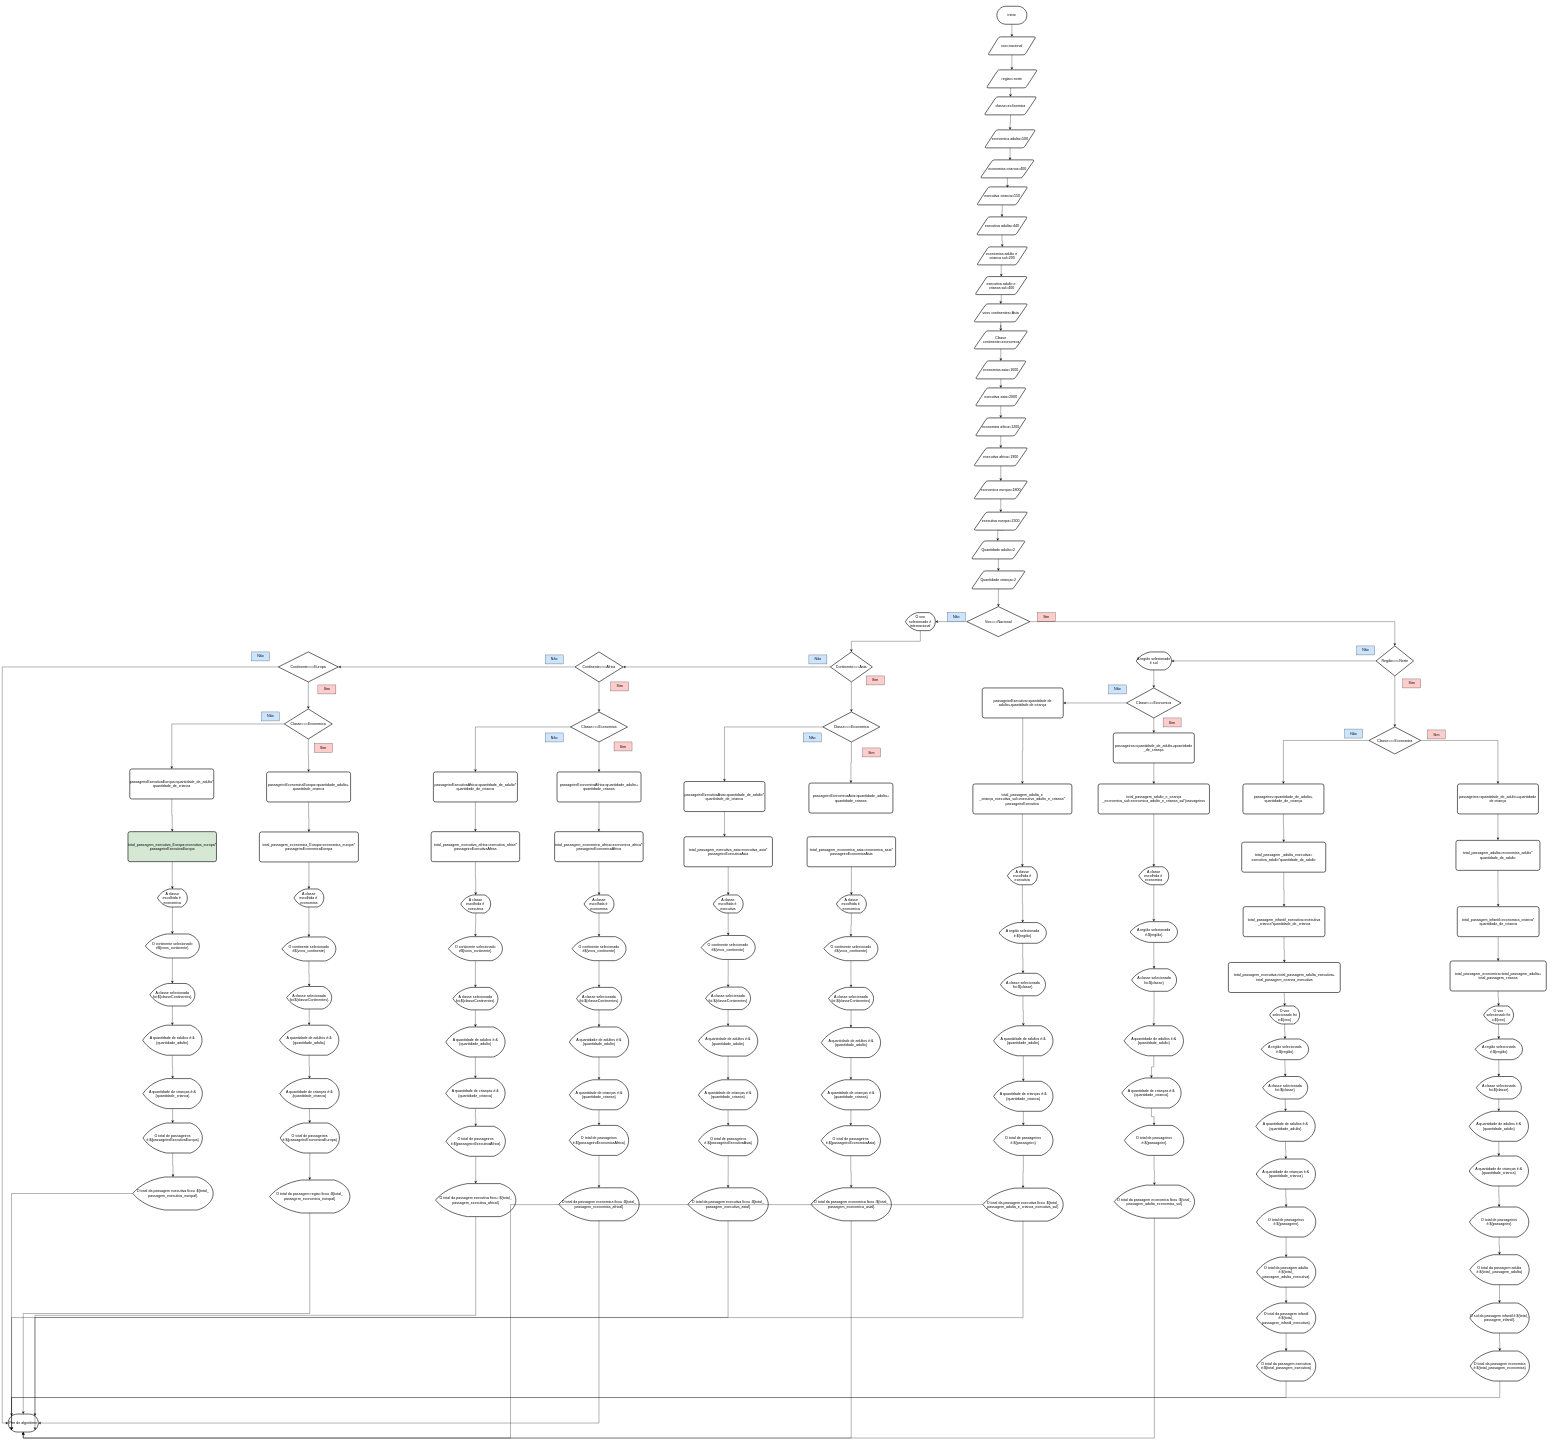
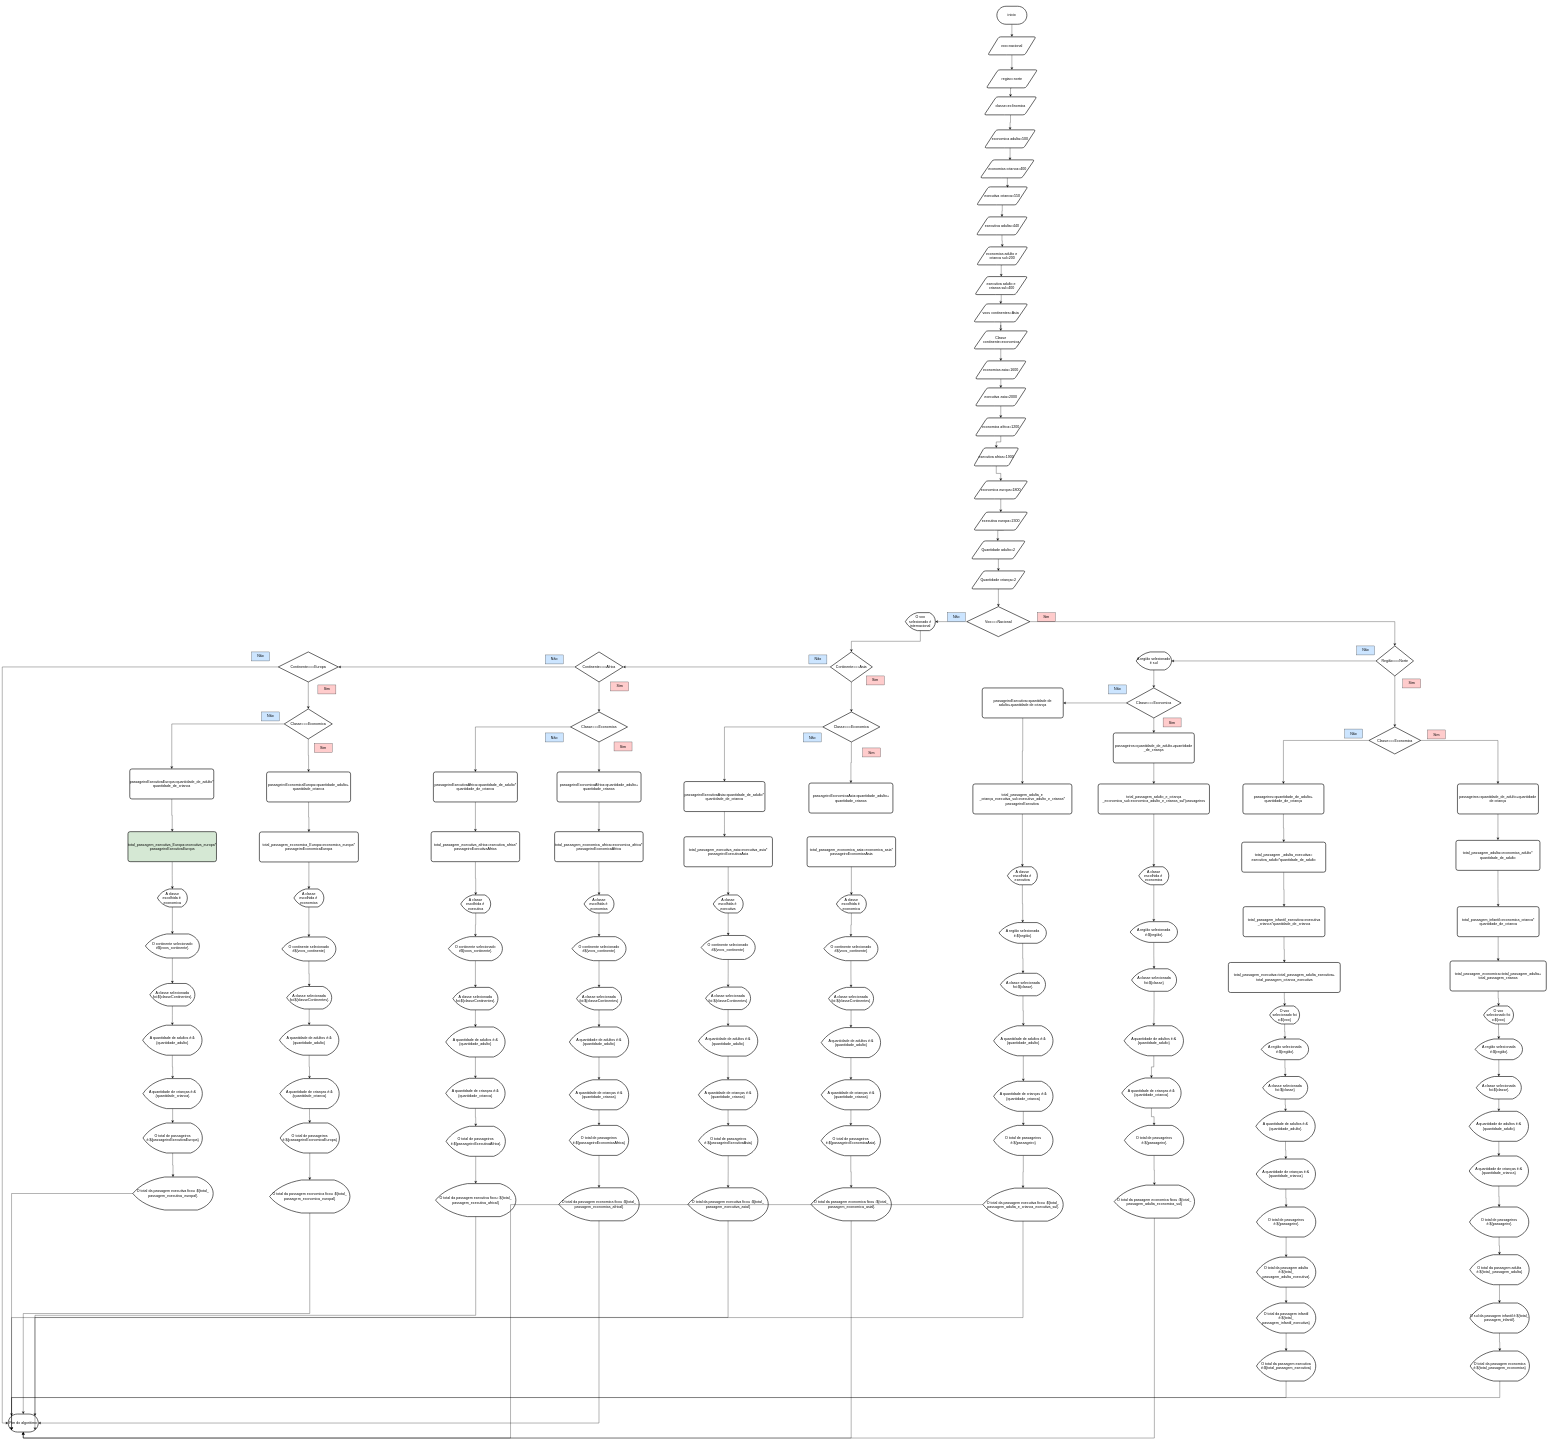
(1001, 457) -> (996, 457)
(310, 1196) -> (310, 1196)
